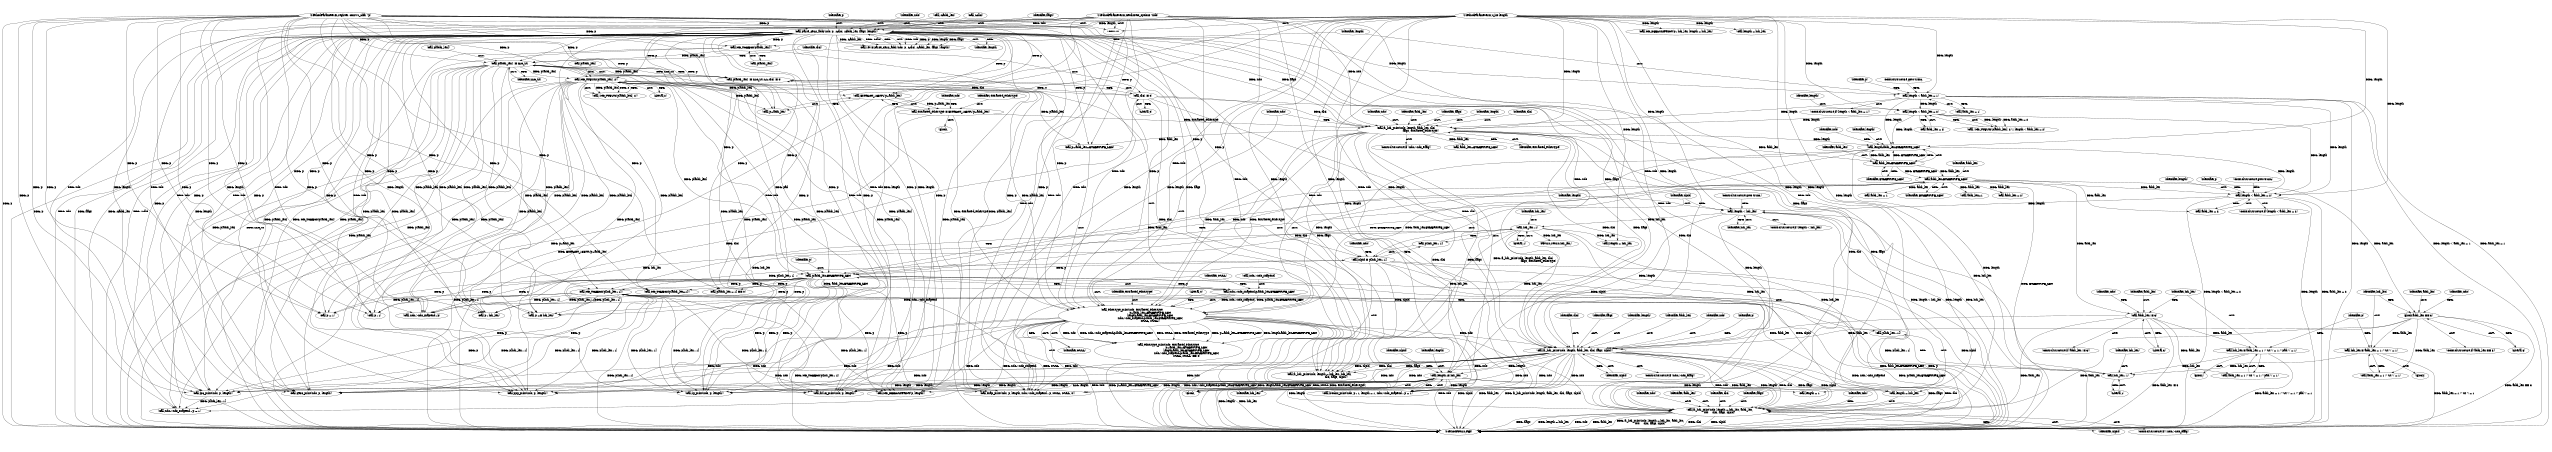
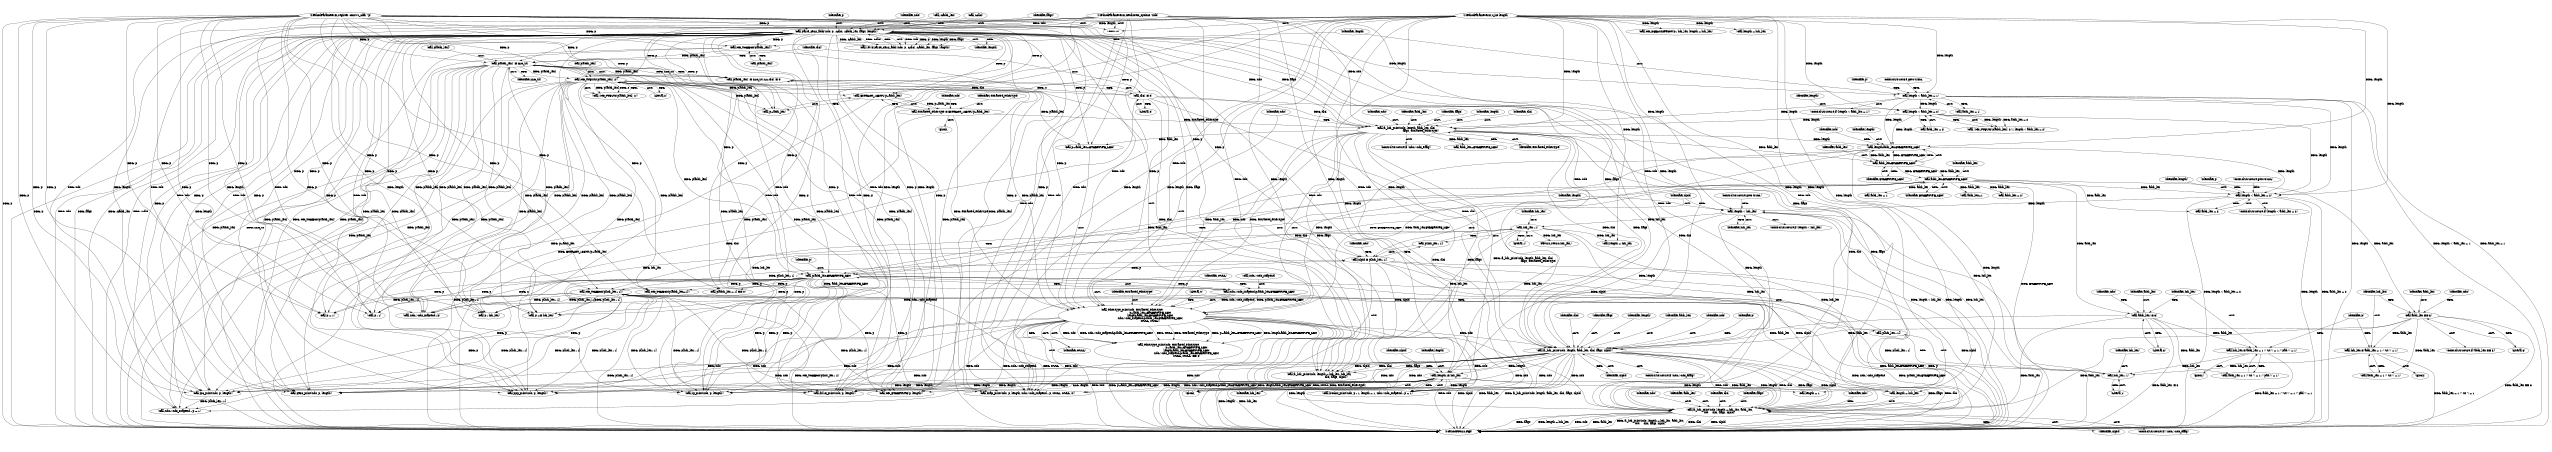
(782, 188) -> (782, 188)
(1102, 265) -> (1101, 268)
(2418, 316) -> (2418, 316)
(2066, 351) -> none
(901, 394) -> (901, 394)
